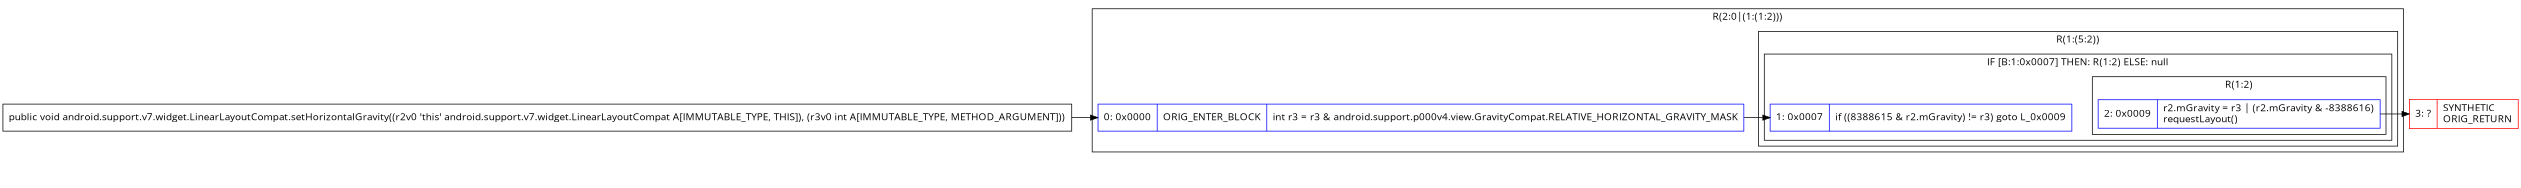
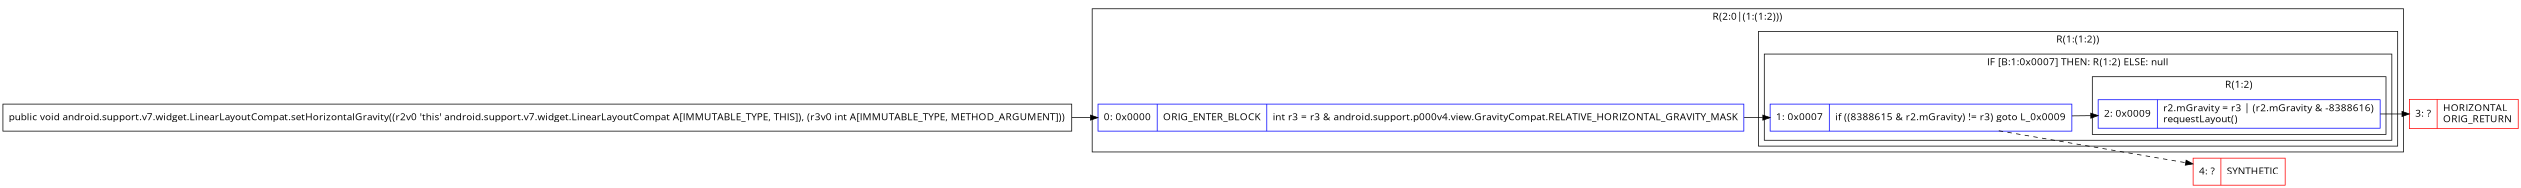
(2078, 40) -> (2078, 40)
(2469, 108) -> (2475, 108)
none -> (2081, 116)
none -> (2239, 172)
